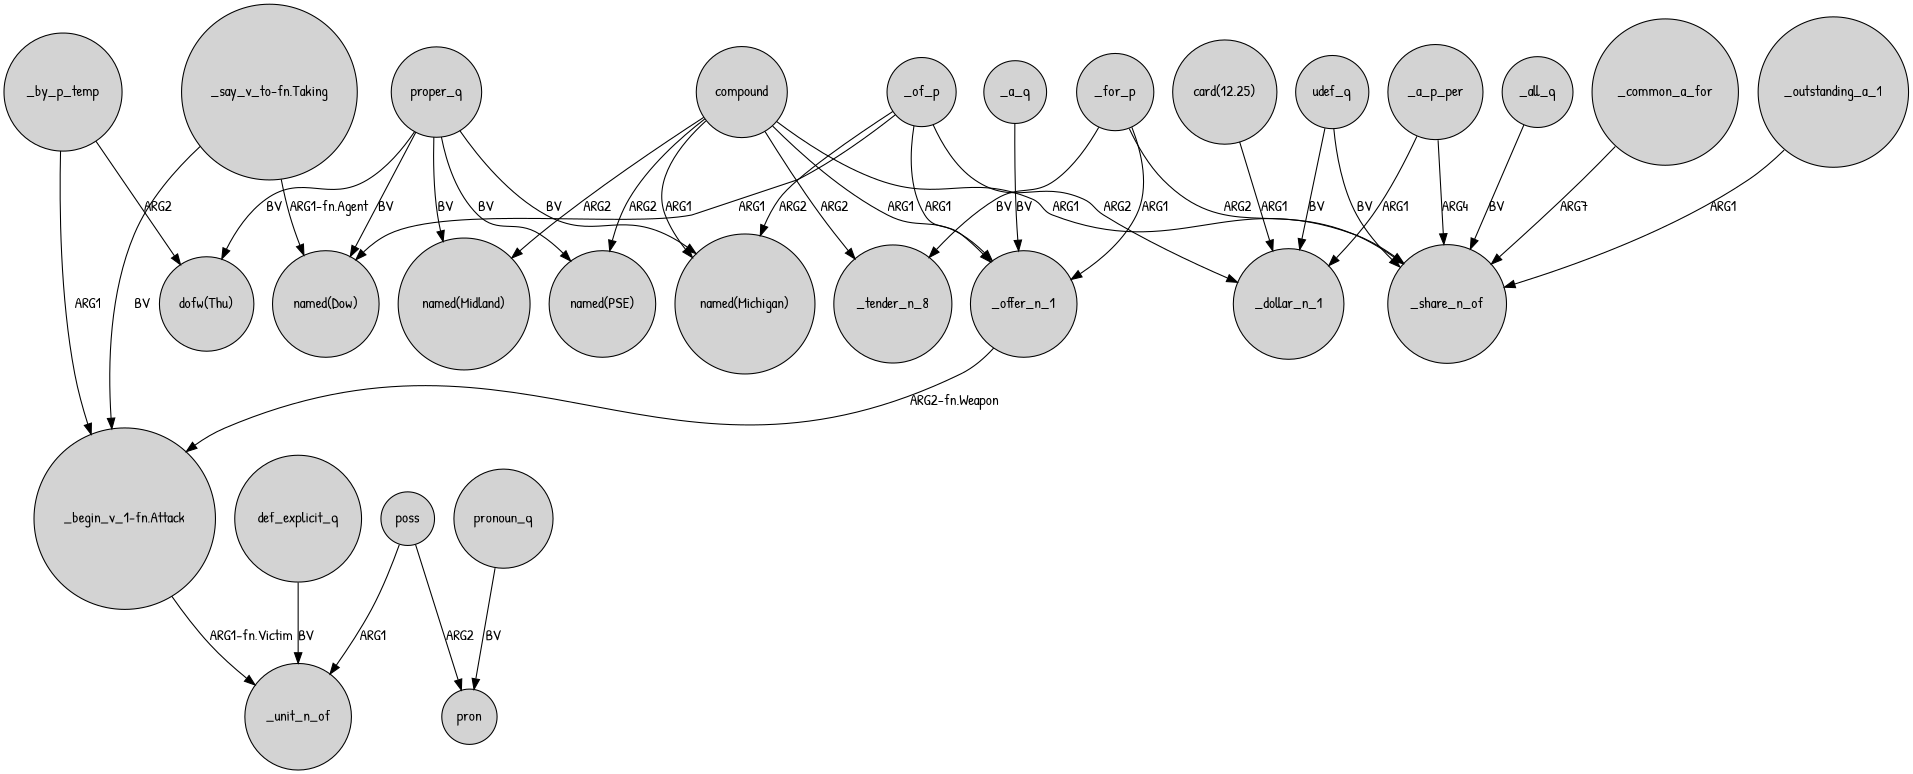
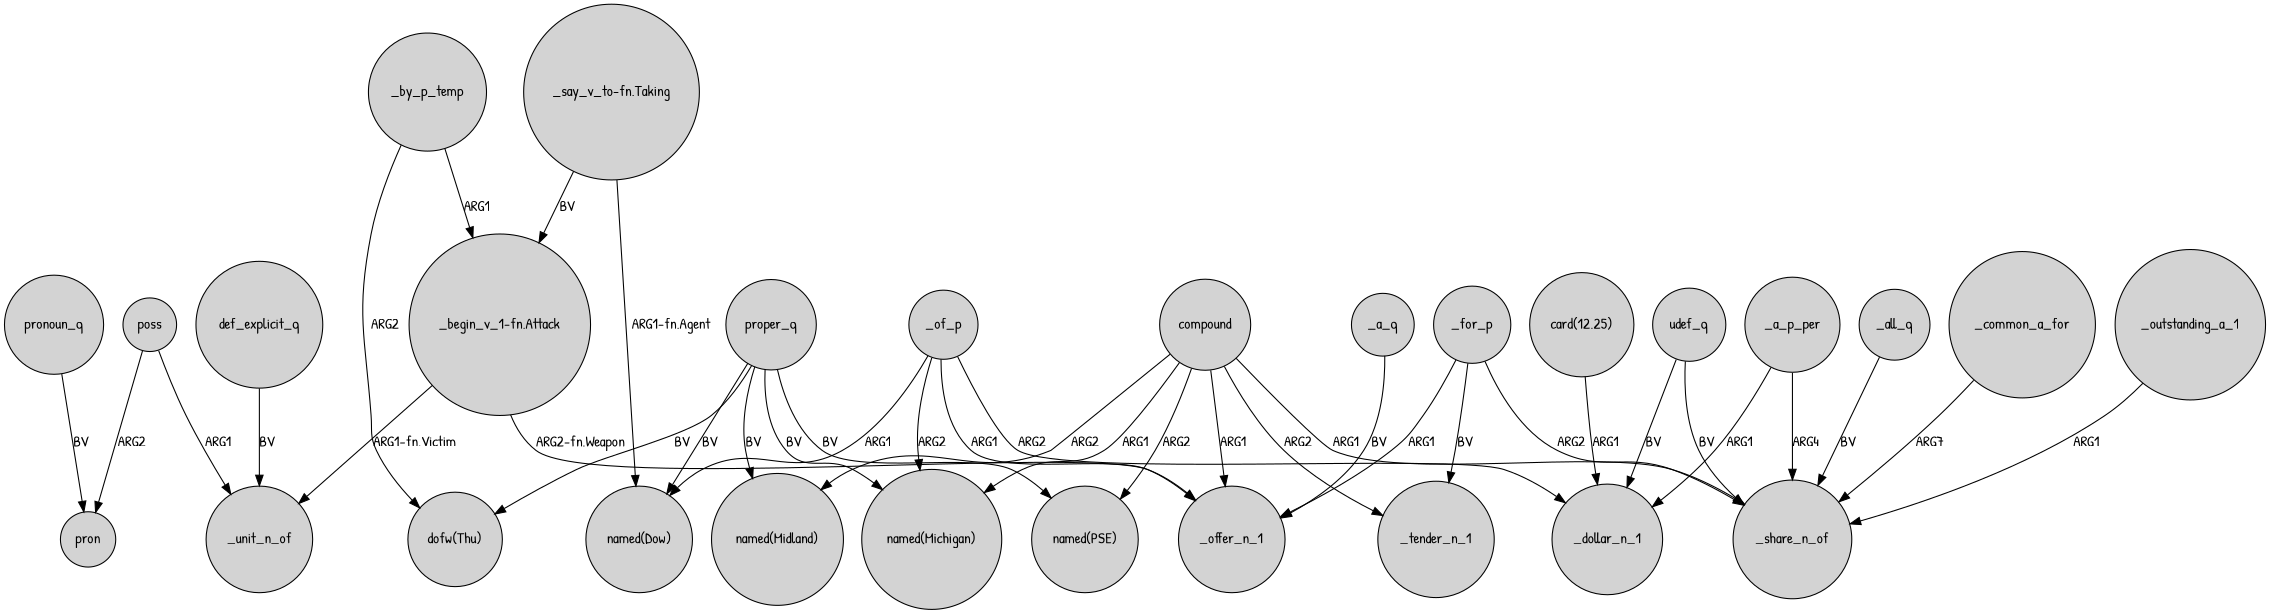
(893, 304) -> (1436, 539)
(597, 407) -> (772, 468)
